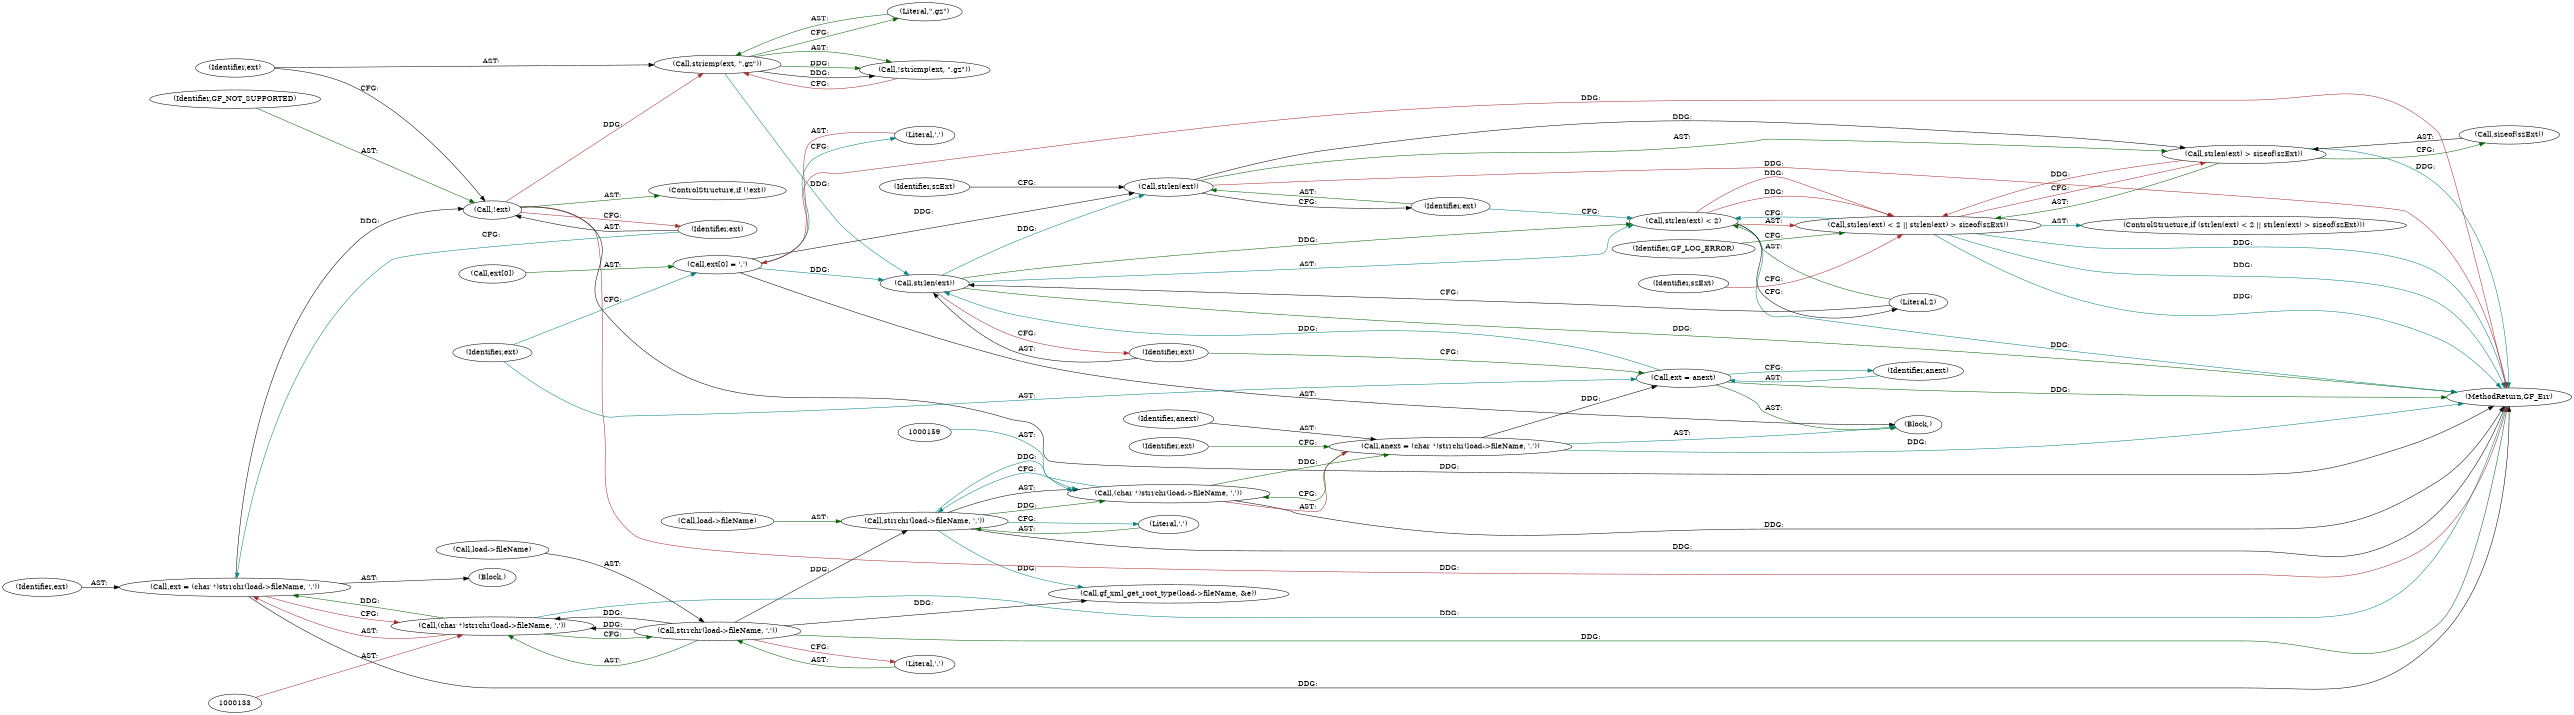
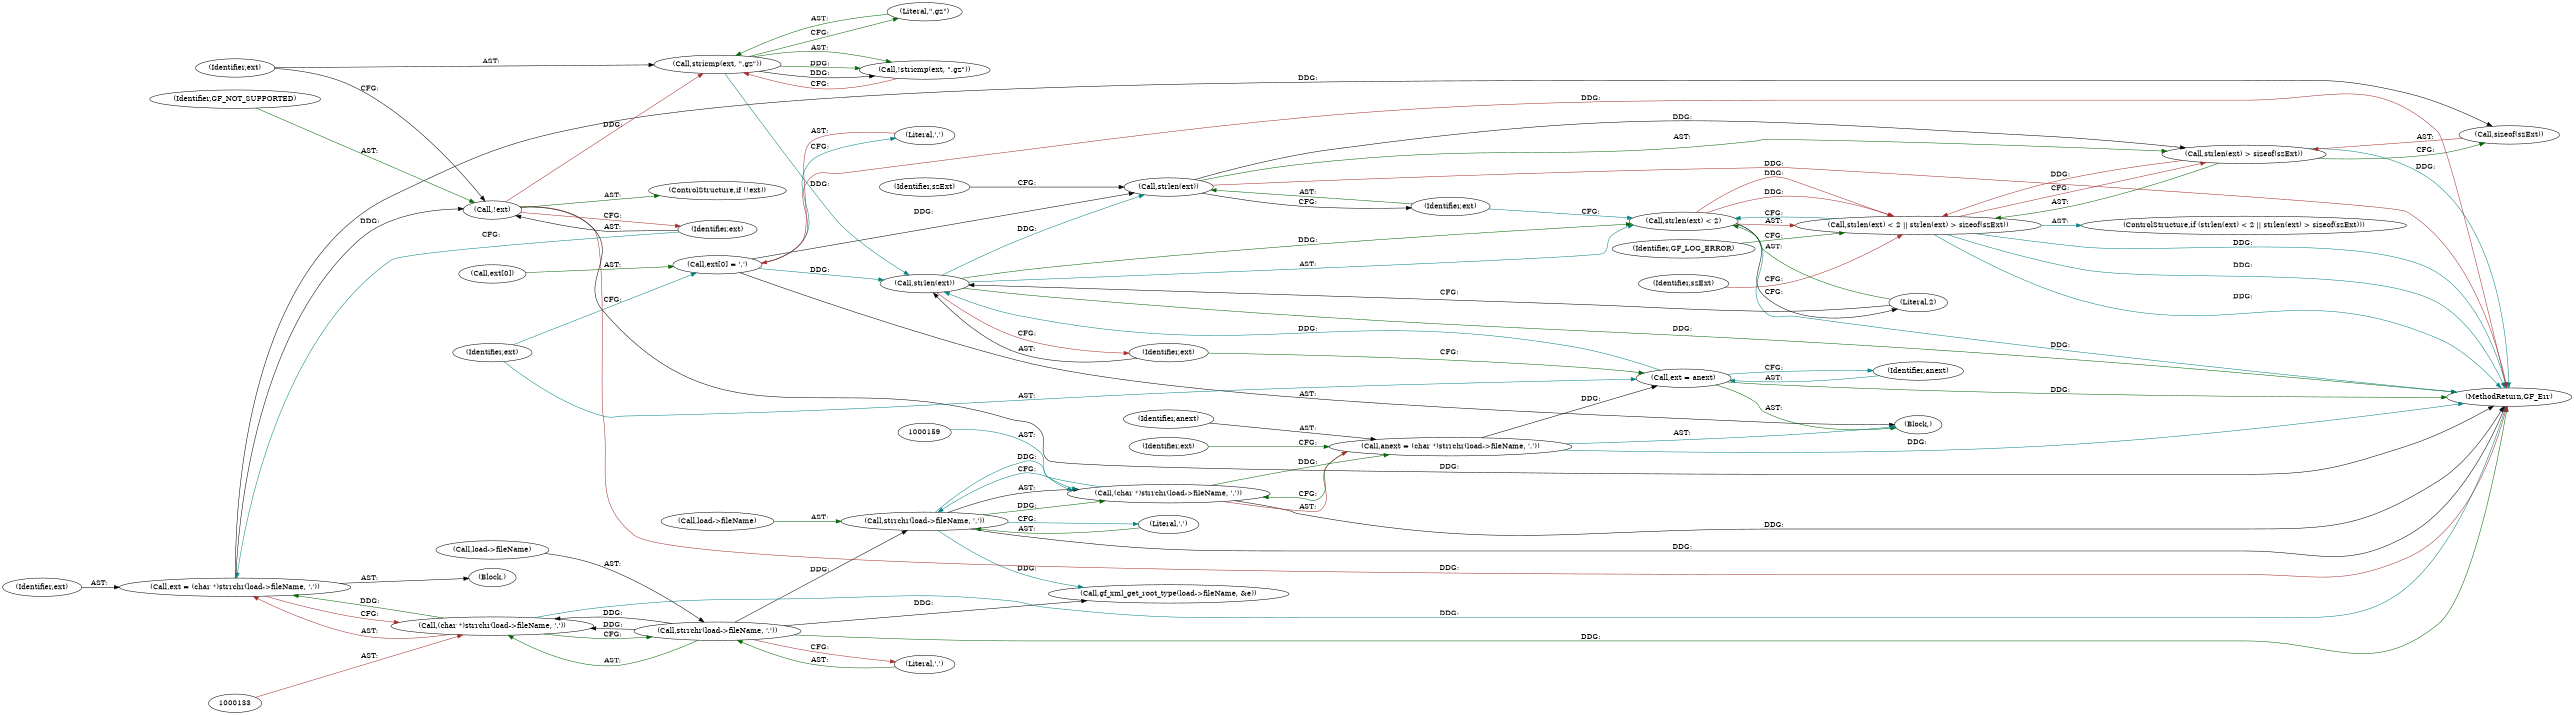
(2390, 144) -> (2390, 144)
(1463, 688) -> (1219, 84)
